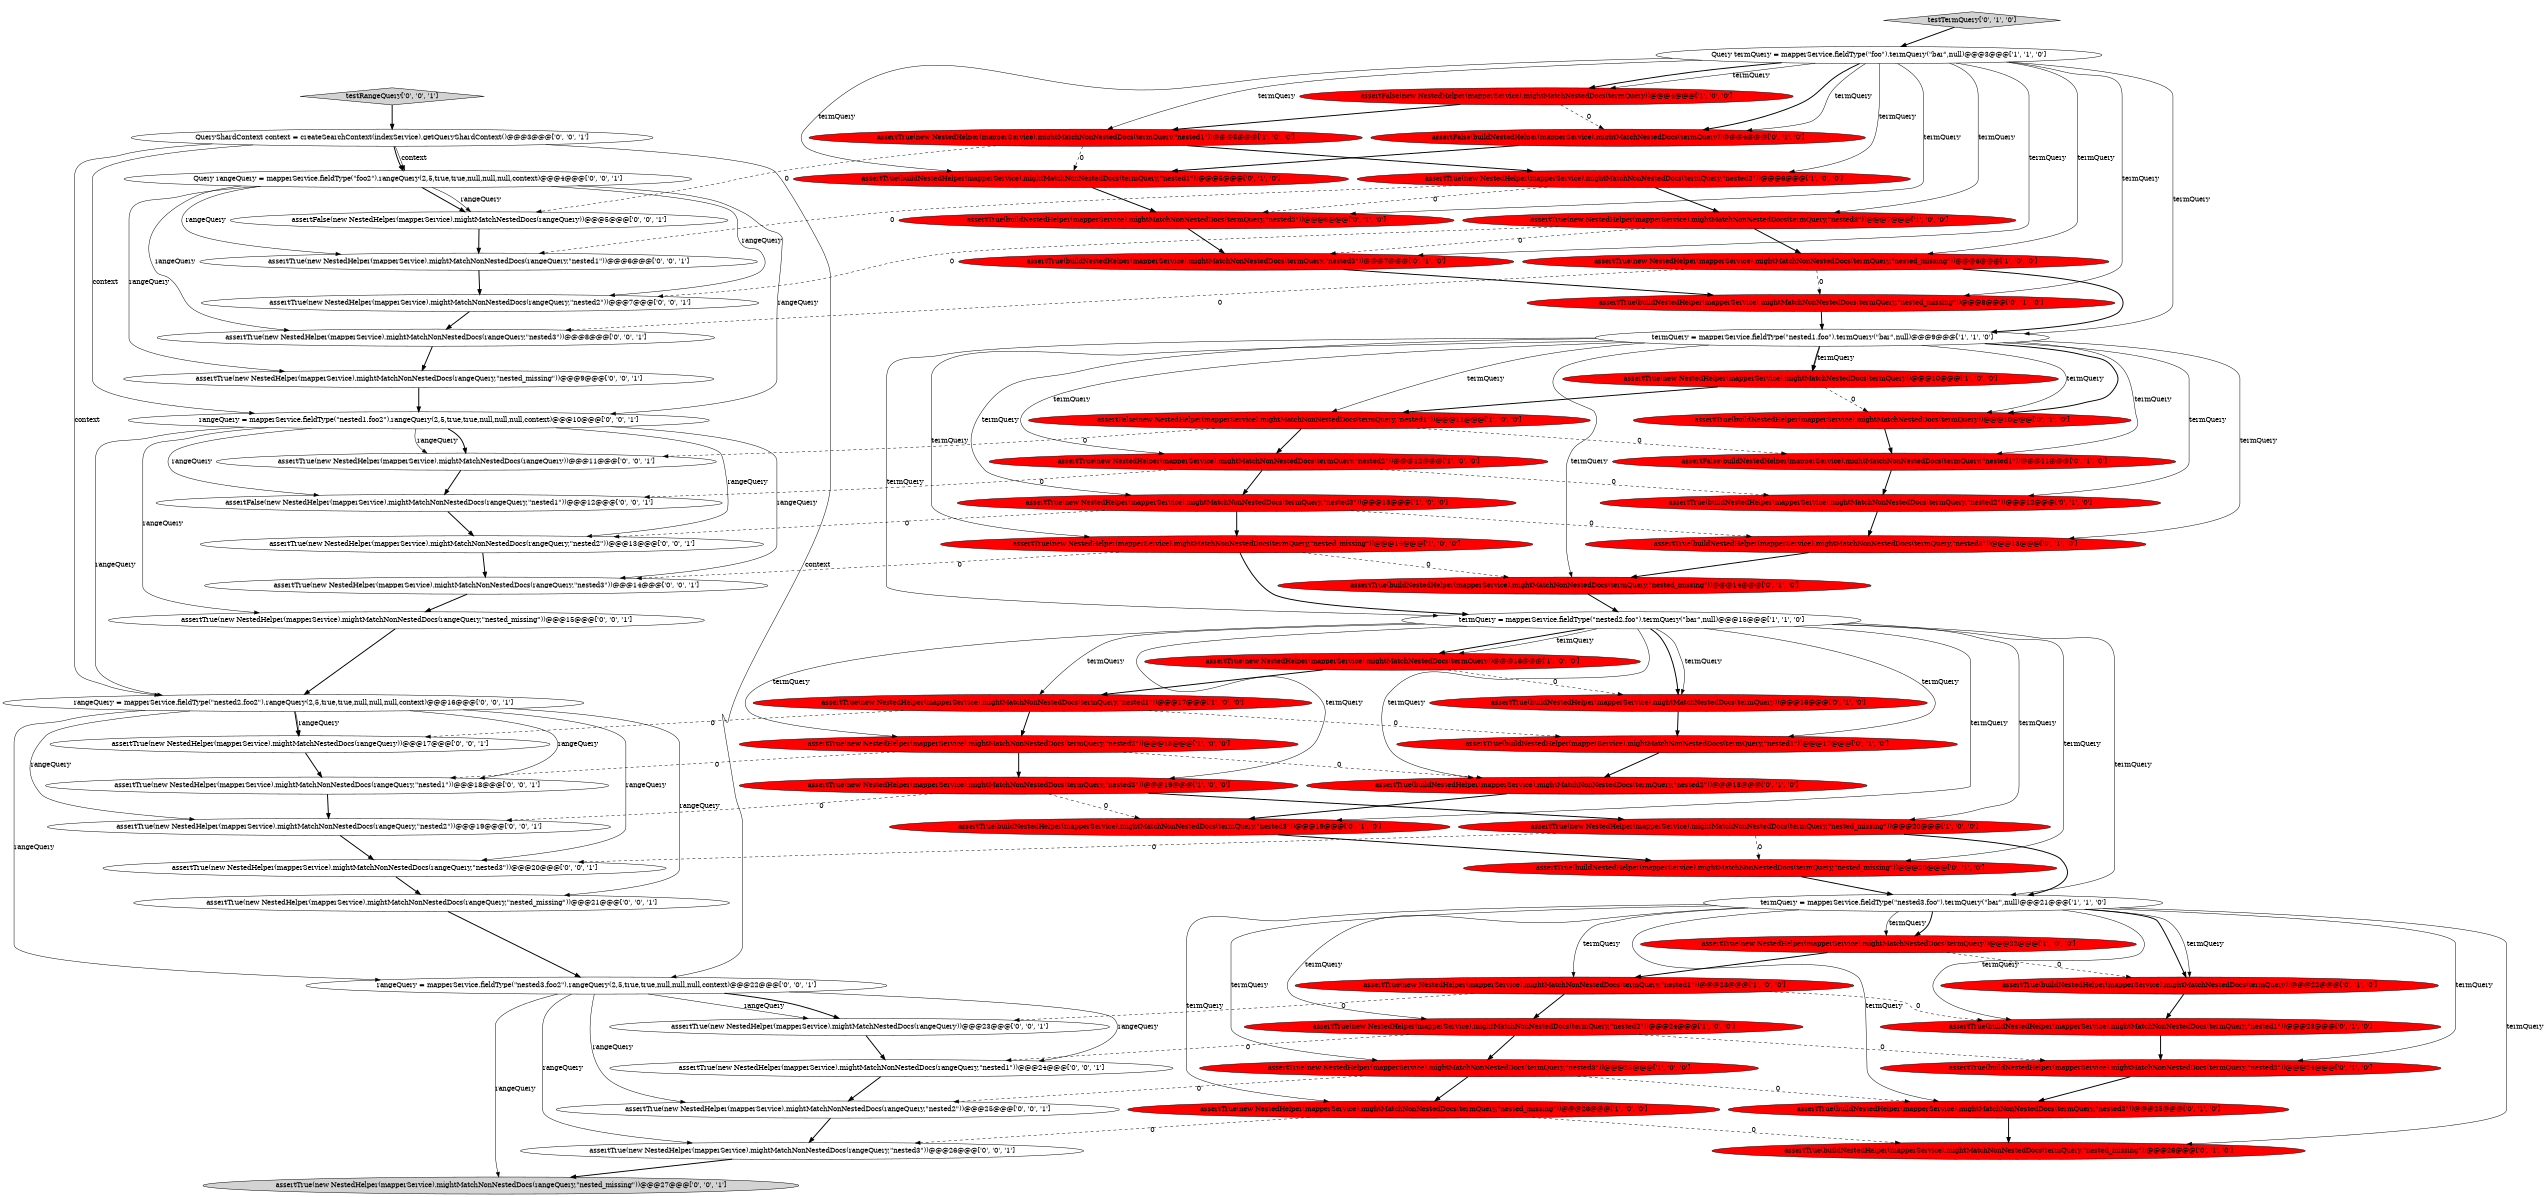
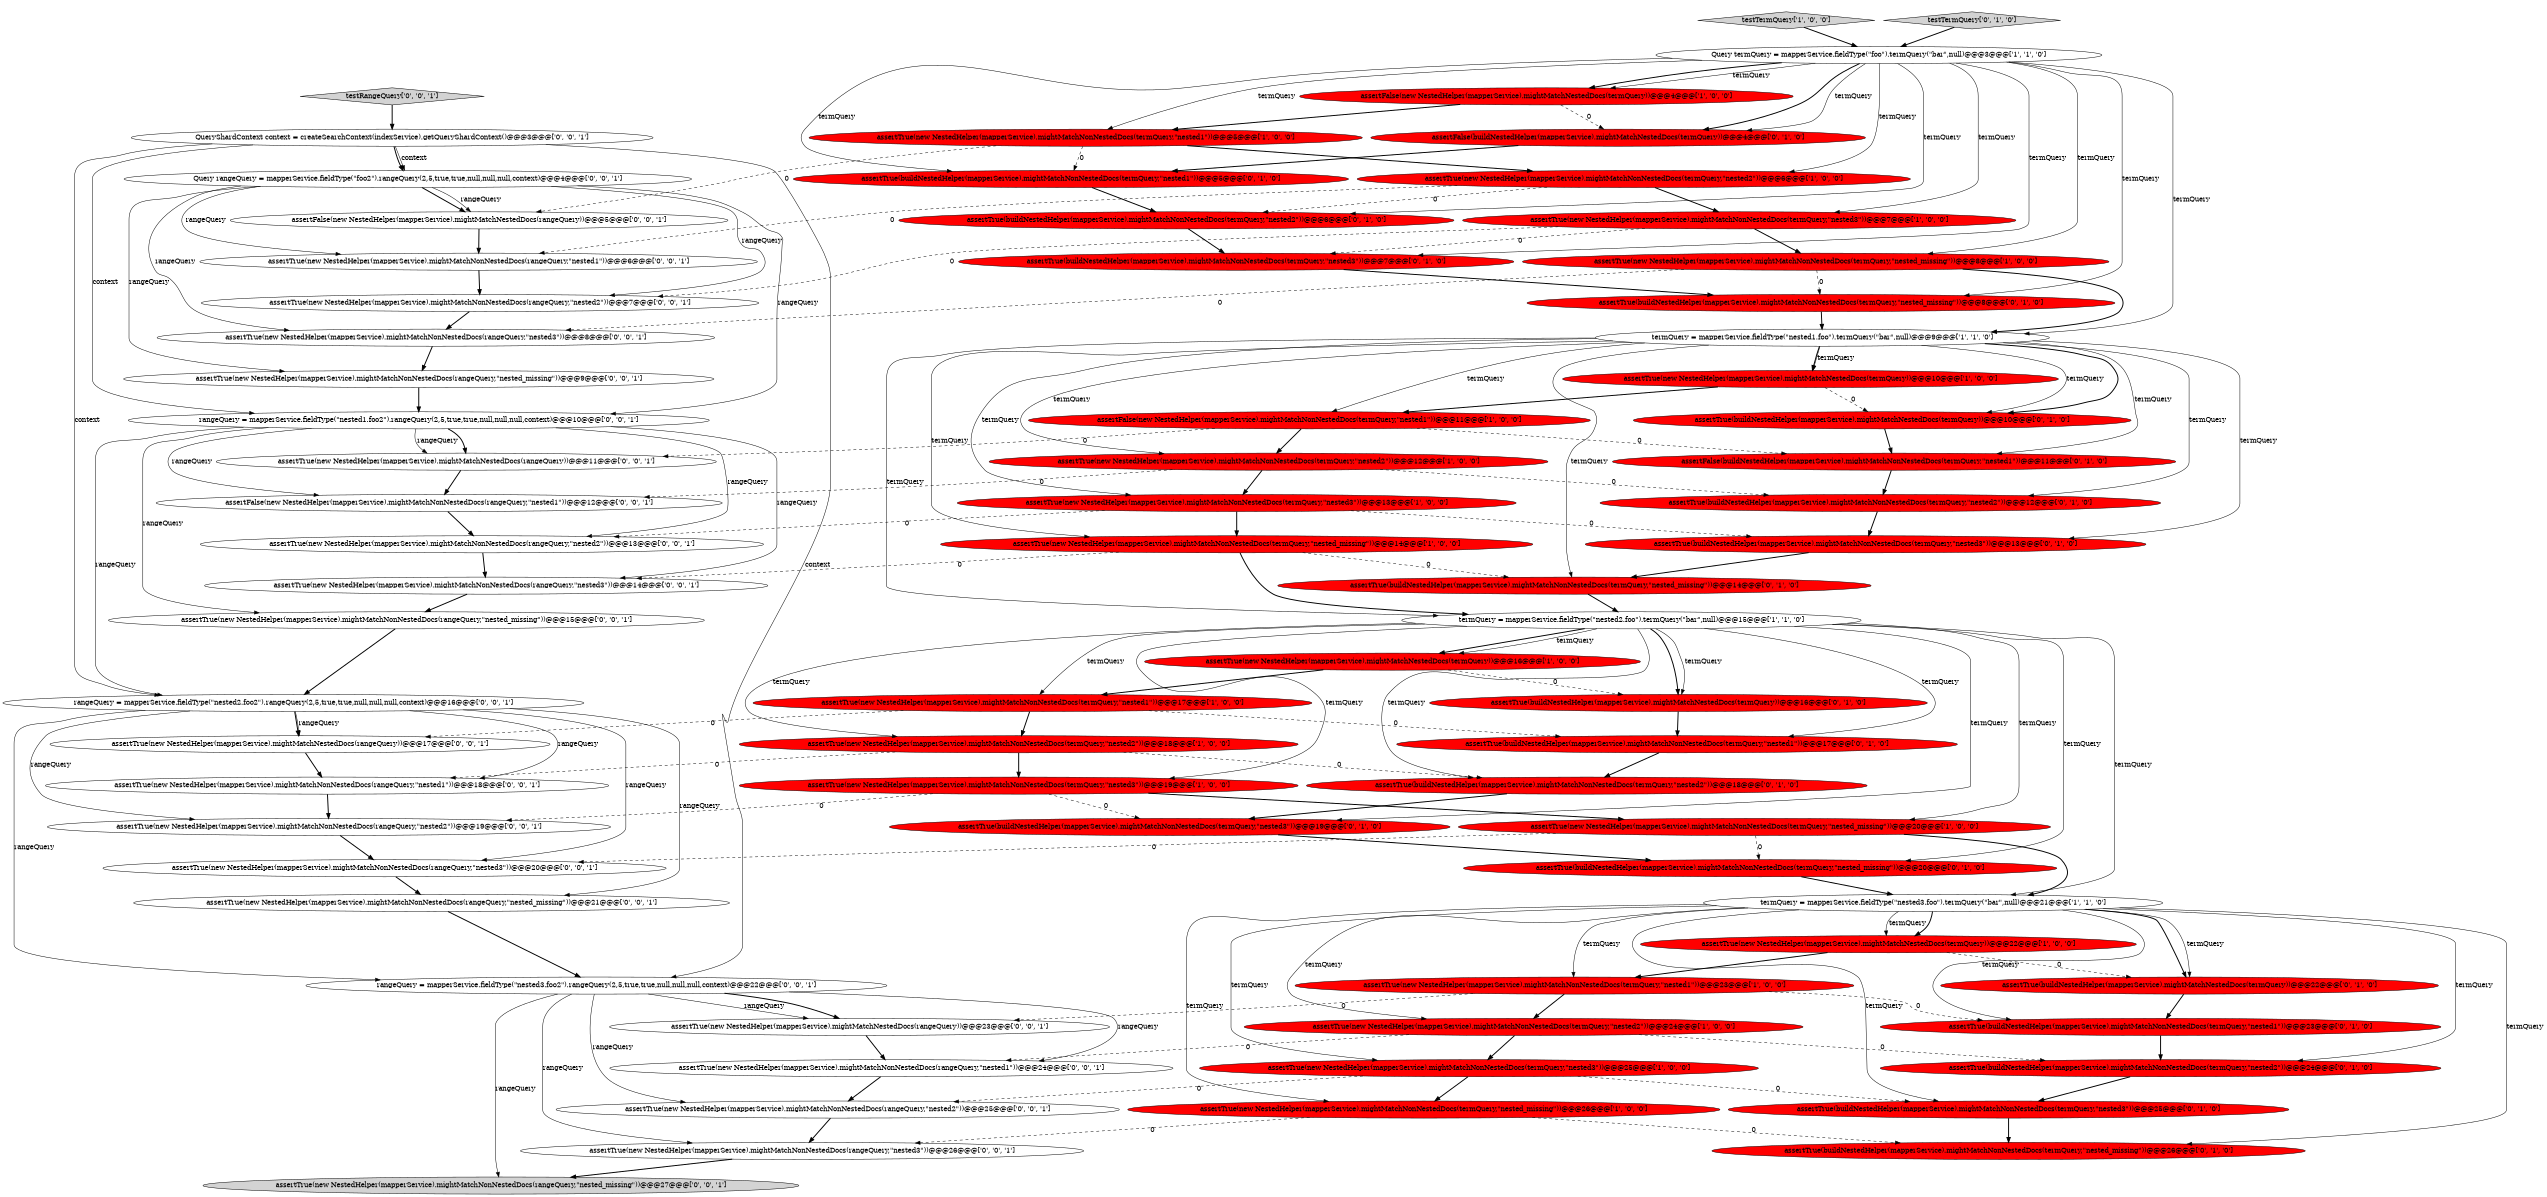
none -> (1786, 20)
